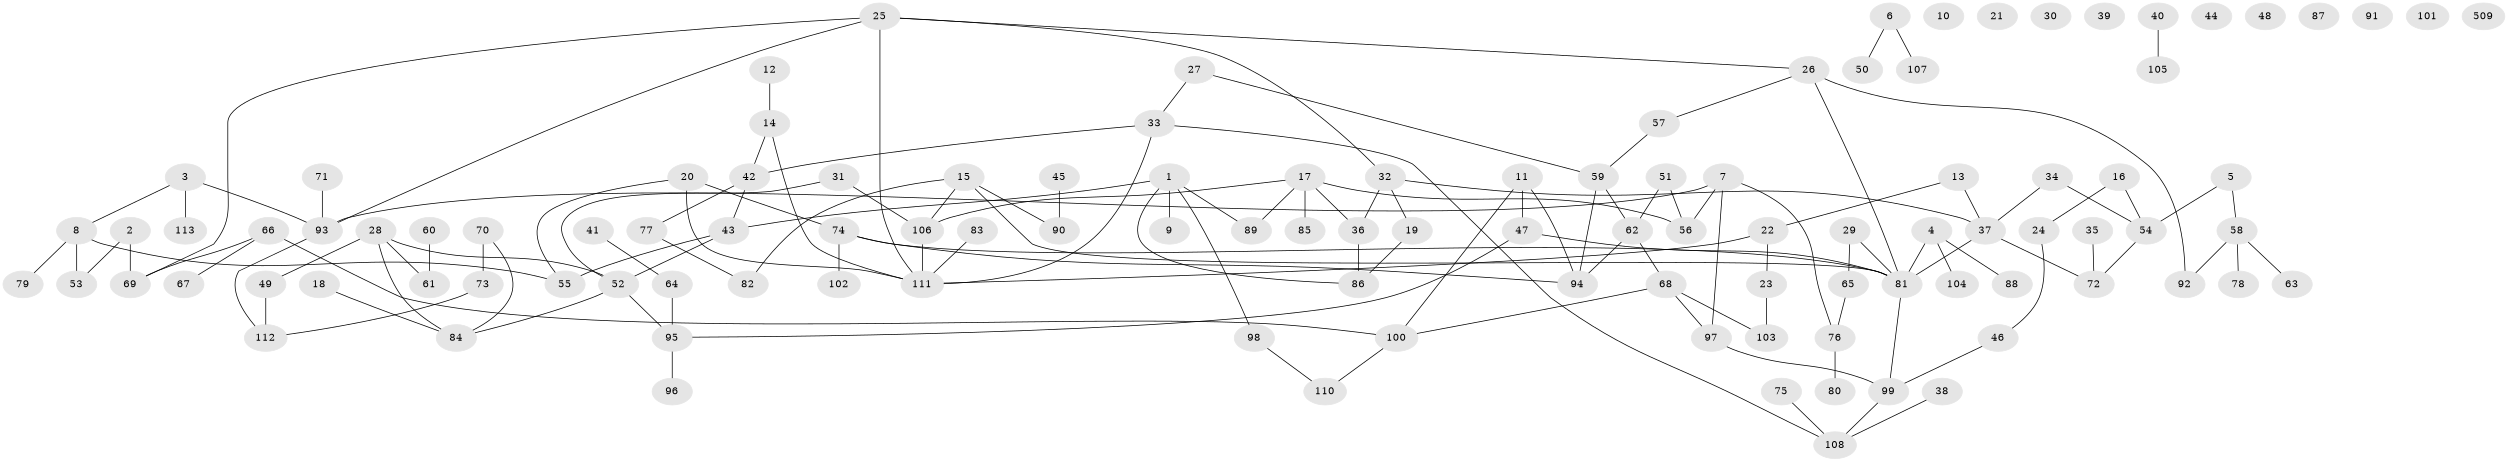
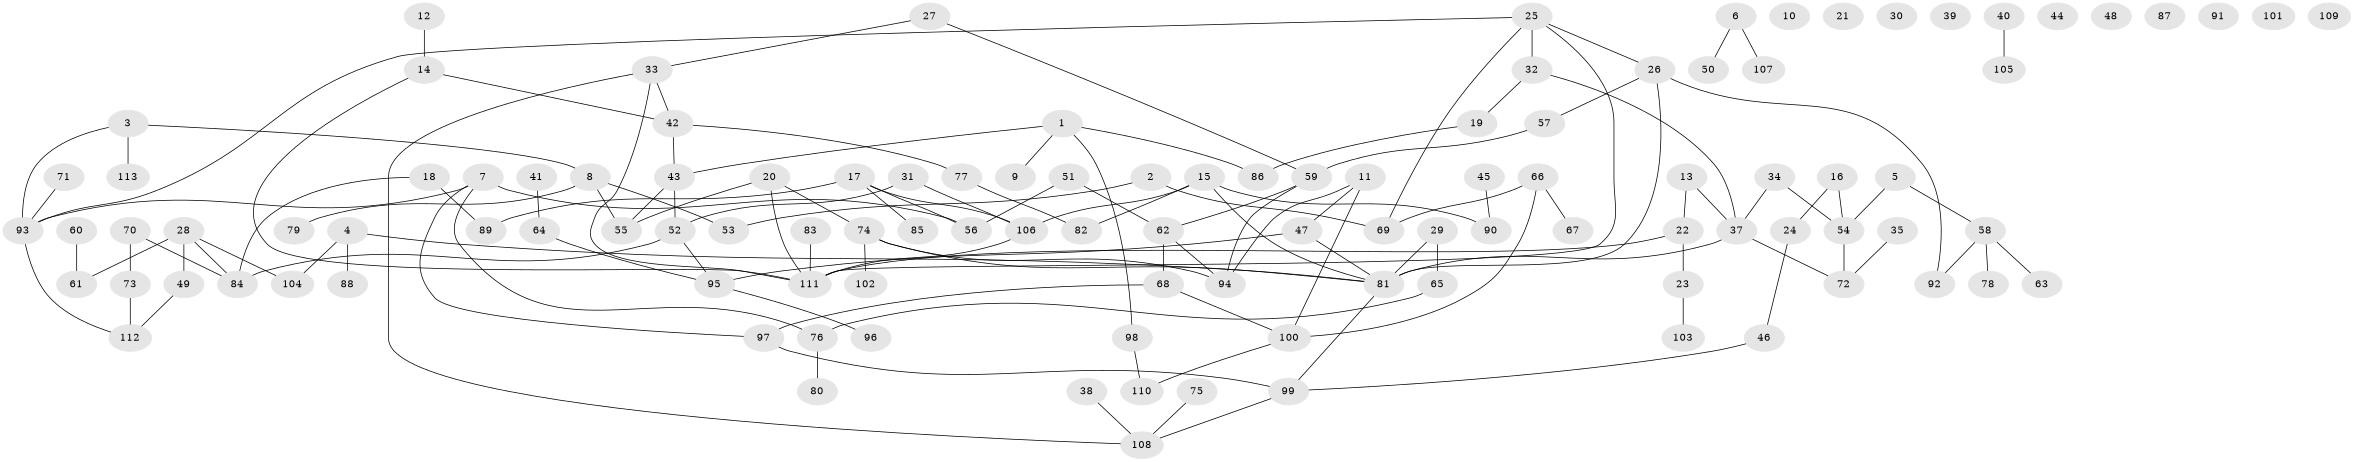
(2483, 16) -> (2329, 16)
(1209, 203) -> (465, 210)
(1359, 231) -> none
(497, 258) -> (238, 257)
(1720, 313) -> none
